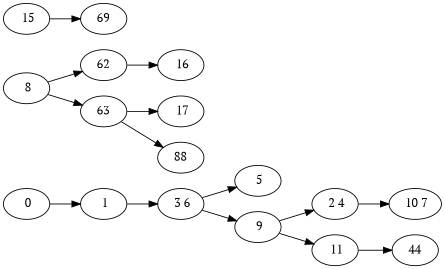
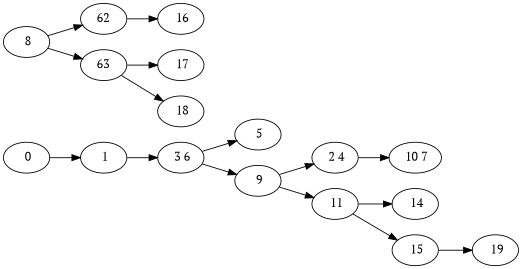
(104, 19) -> (495, 250)
(181, 158) -> (181, 111)
none -> (371, 225)
(415, 250) -> (415, 204)
